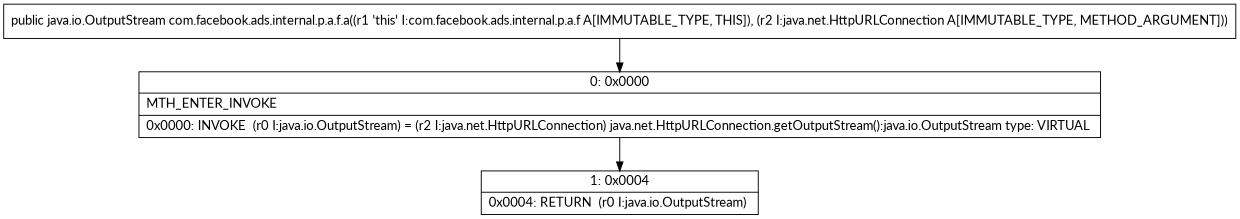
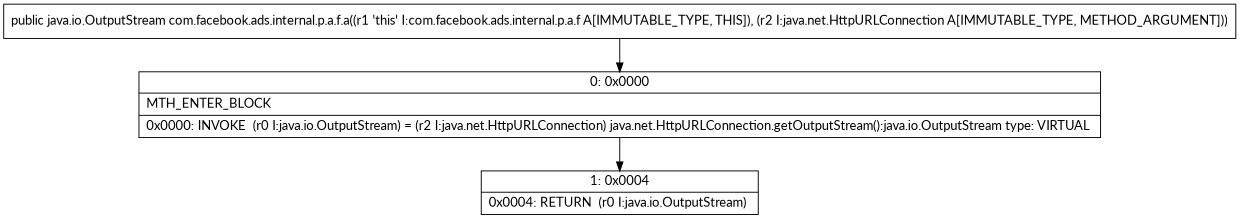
(212, 104) -> (209, 104)
